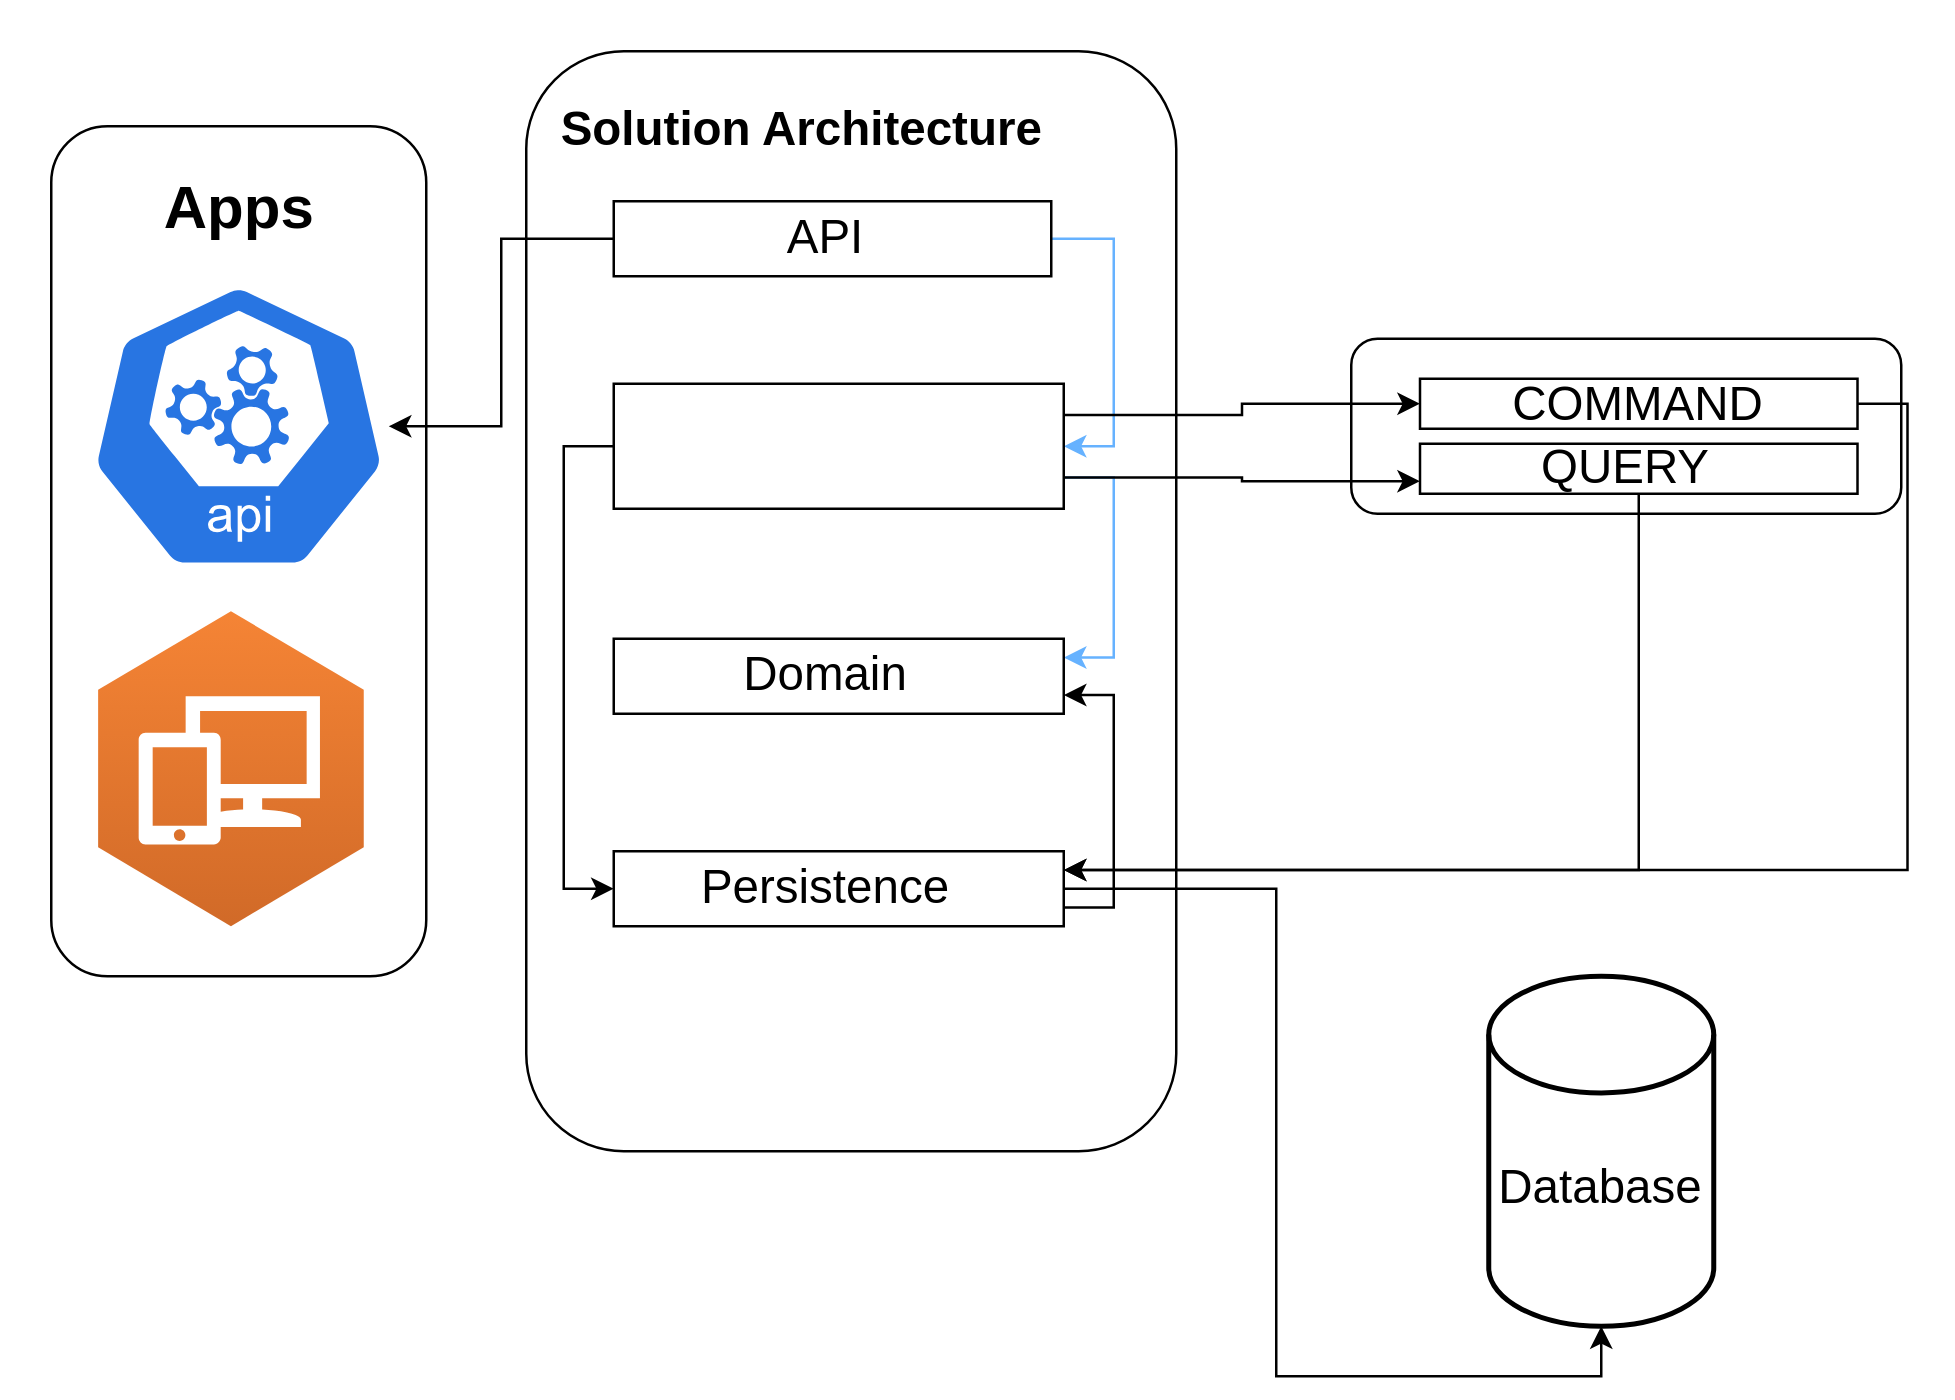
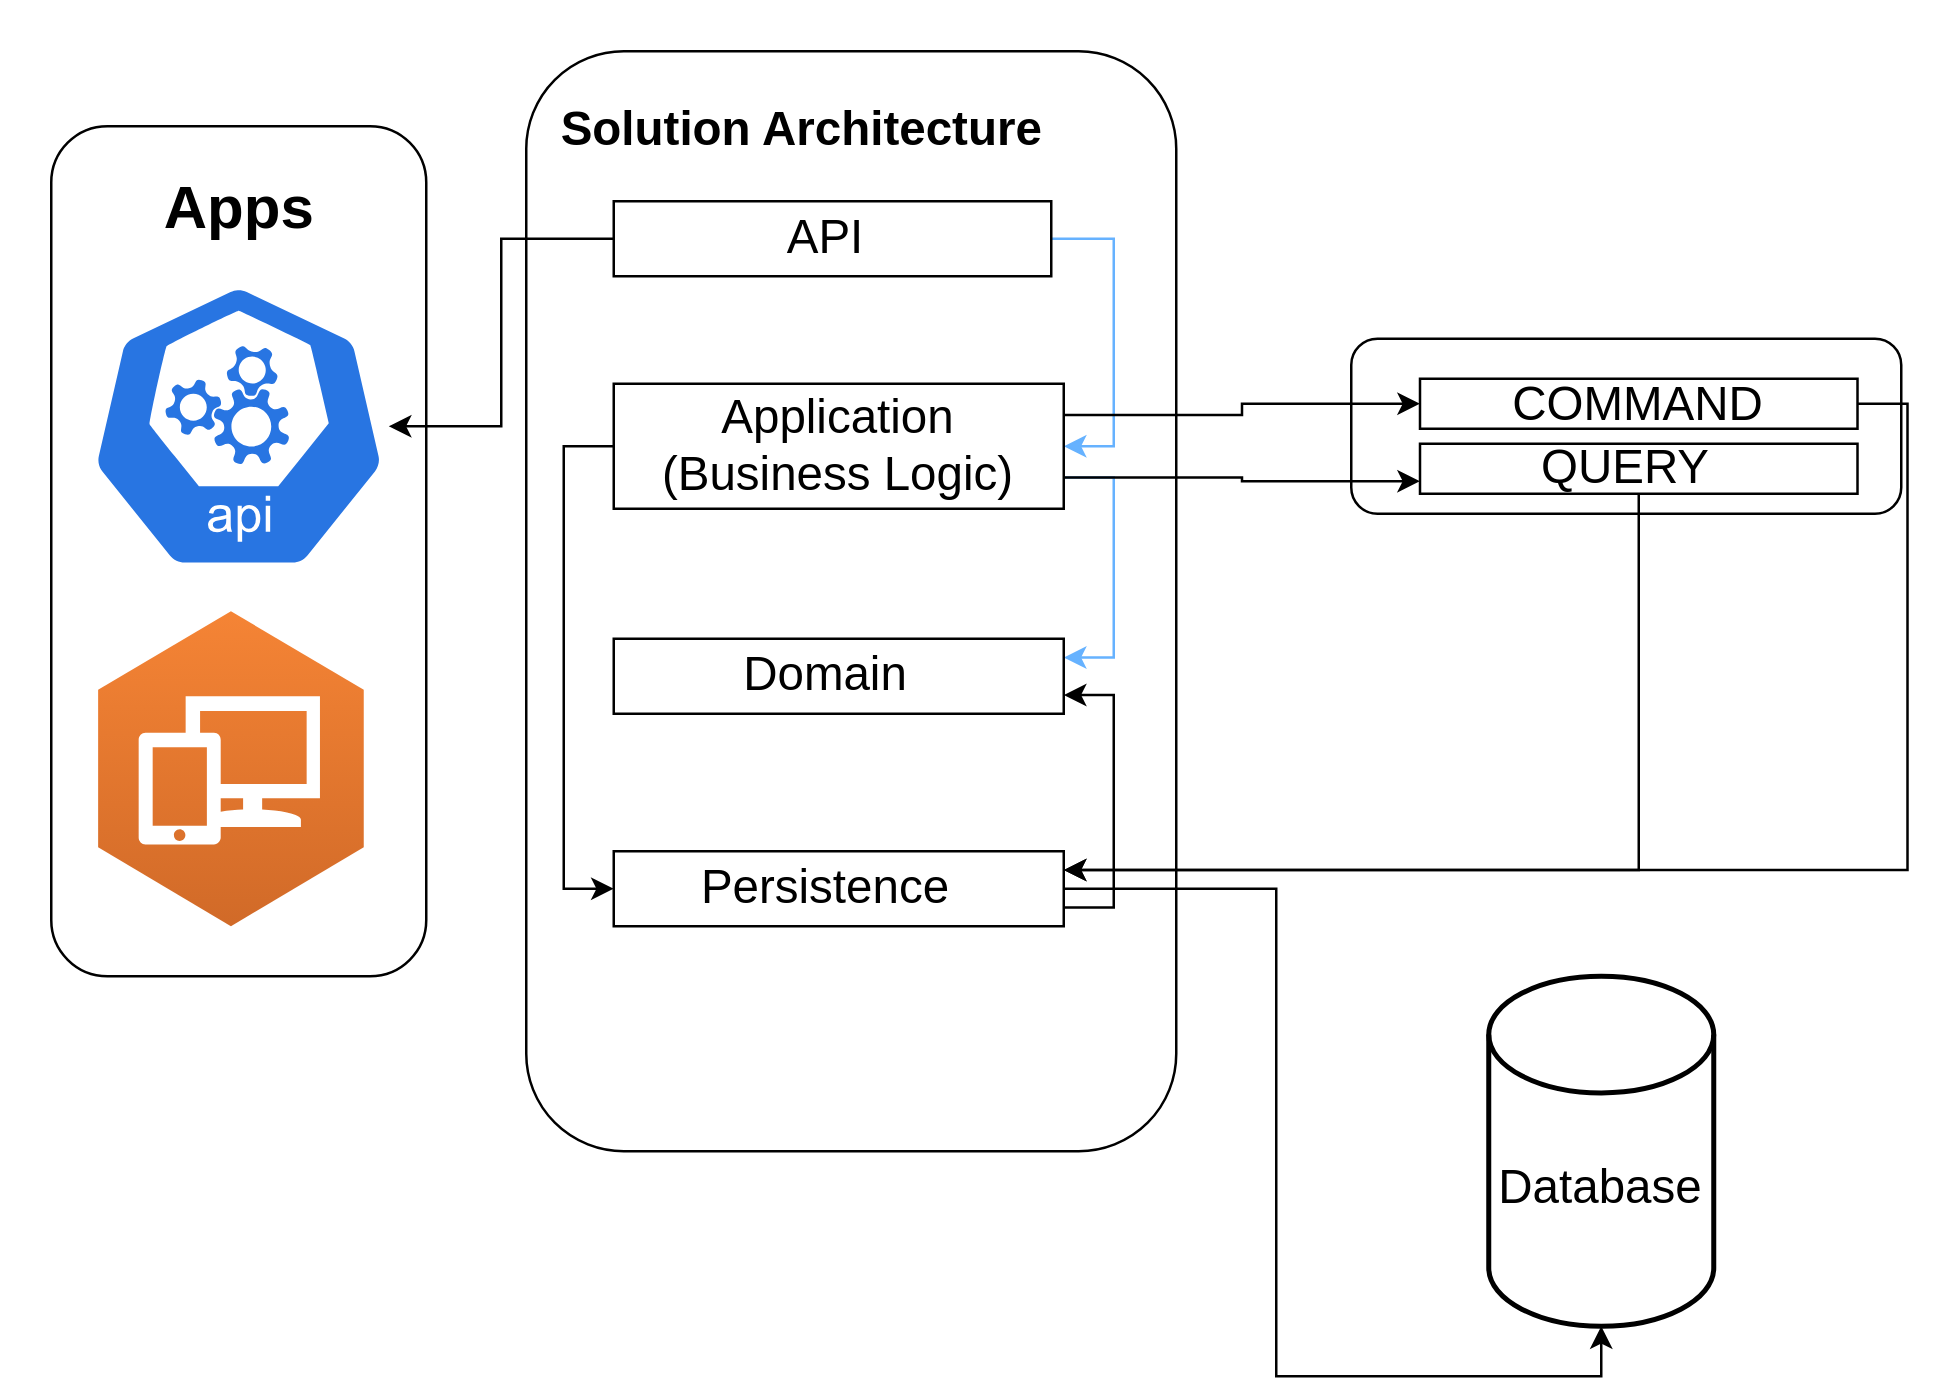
none -> (839, 446)
